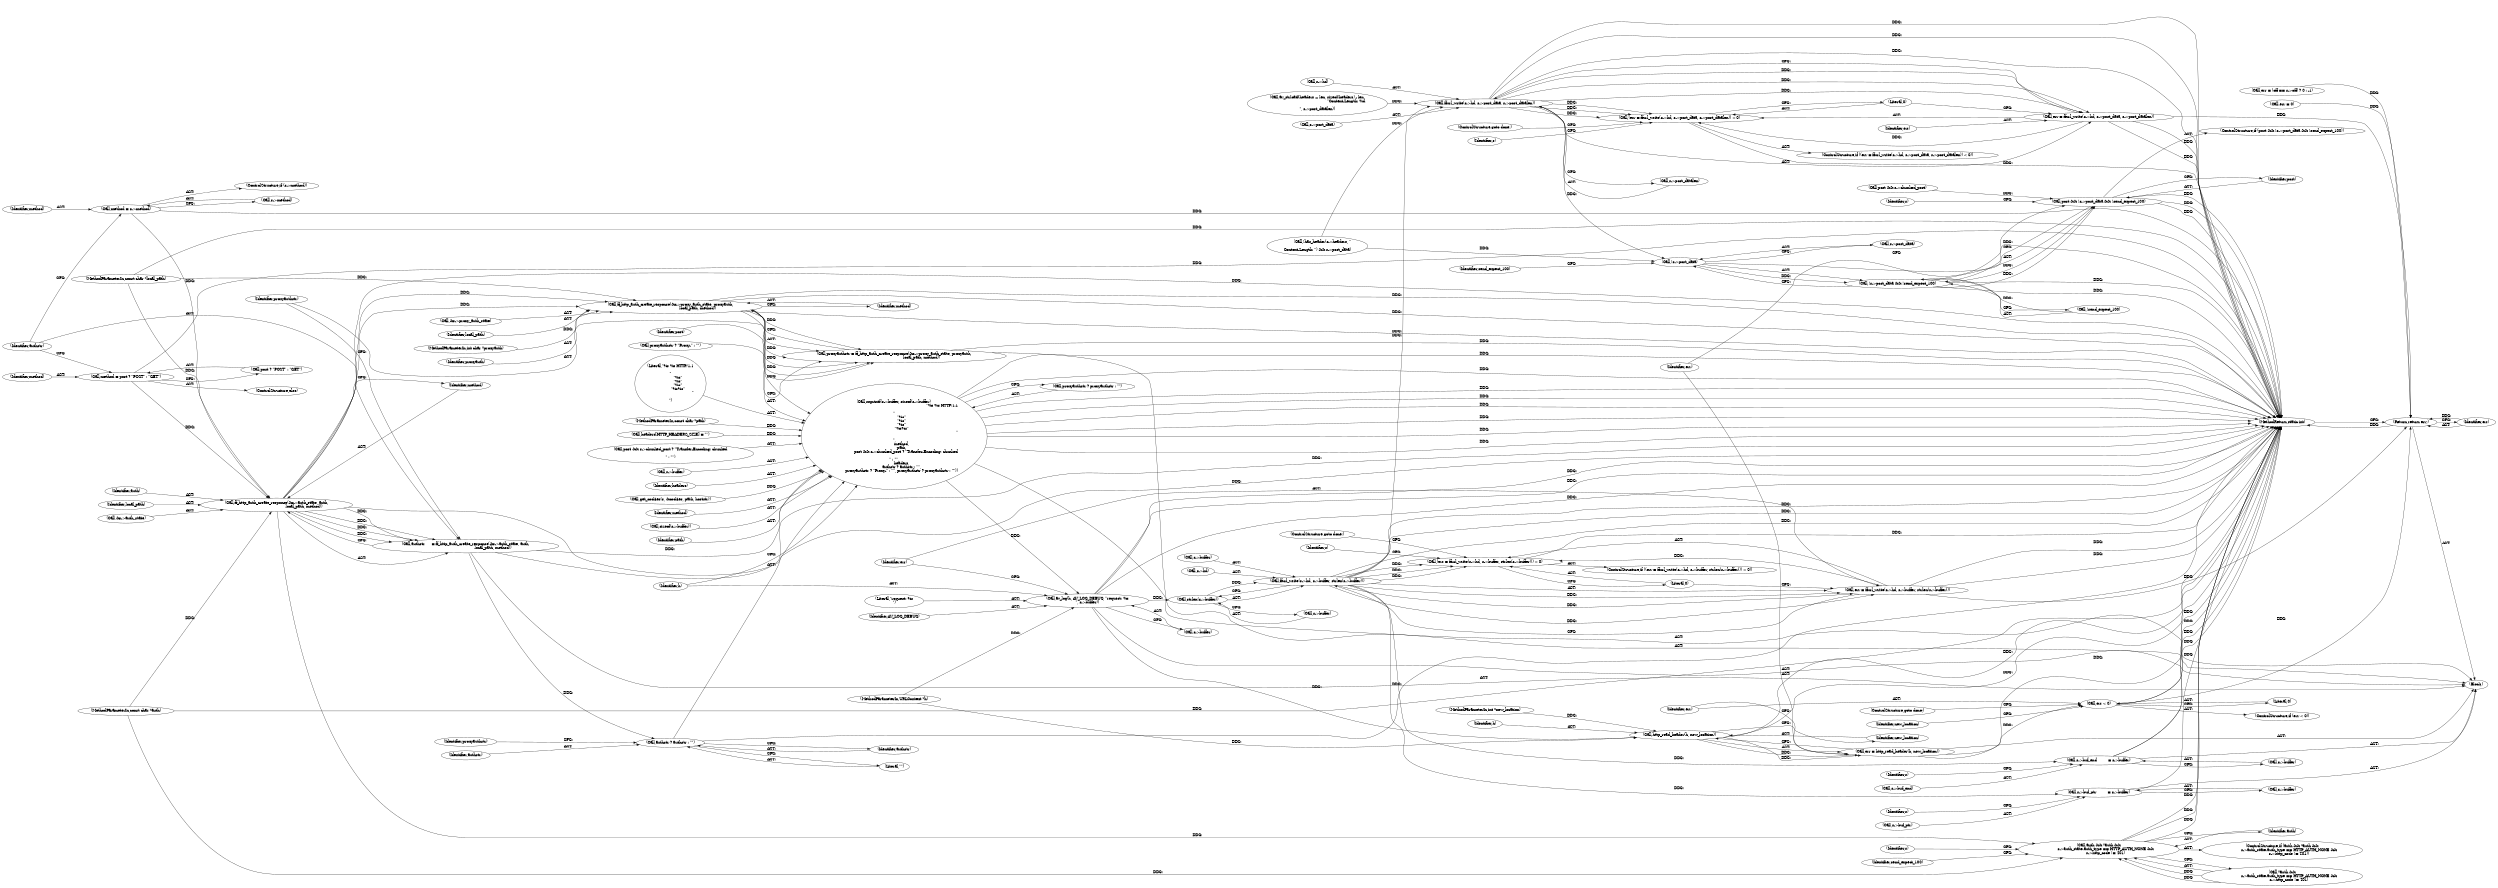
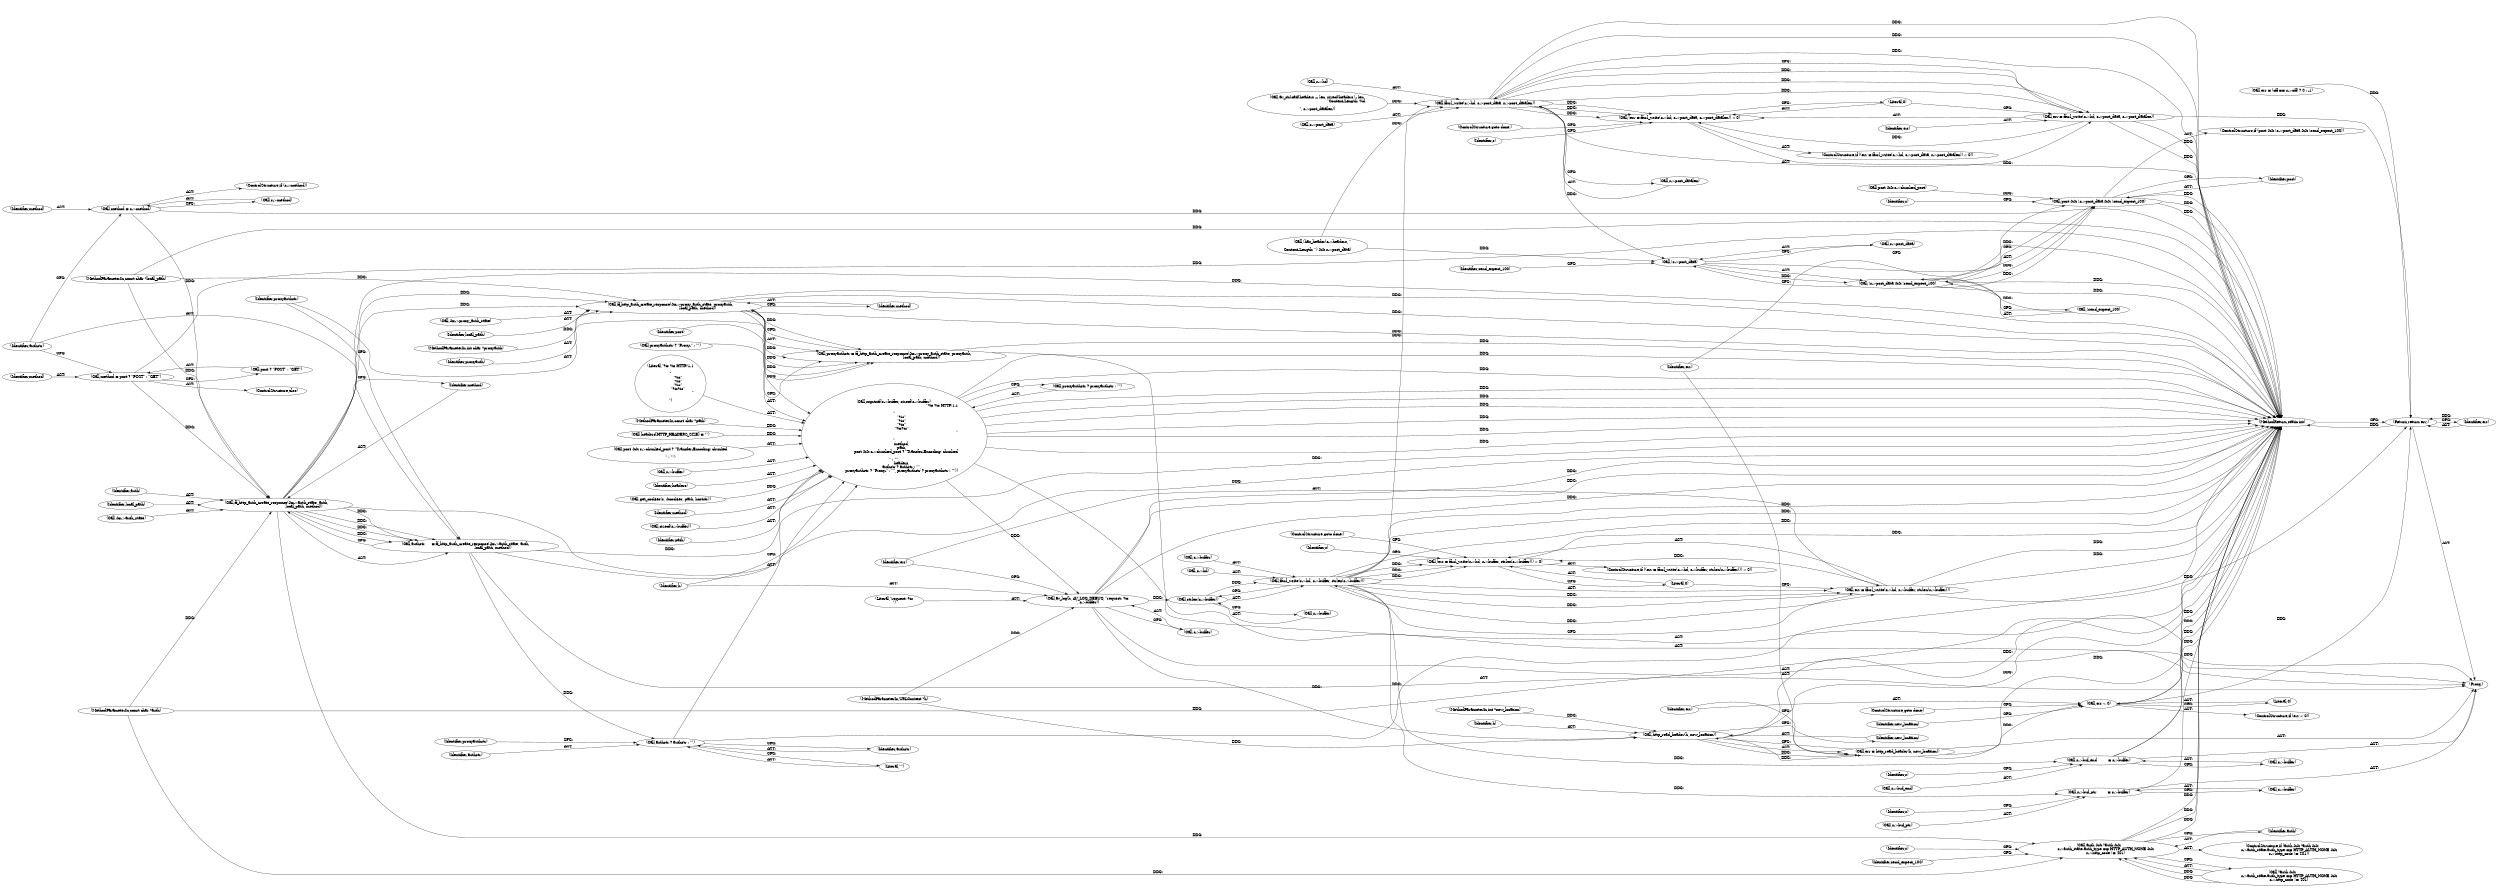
(2282, 104) -> none
(894, 617) -> none
(2476, 685) -> (2476, 685)
